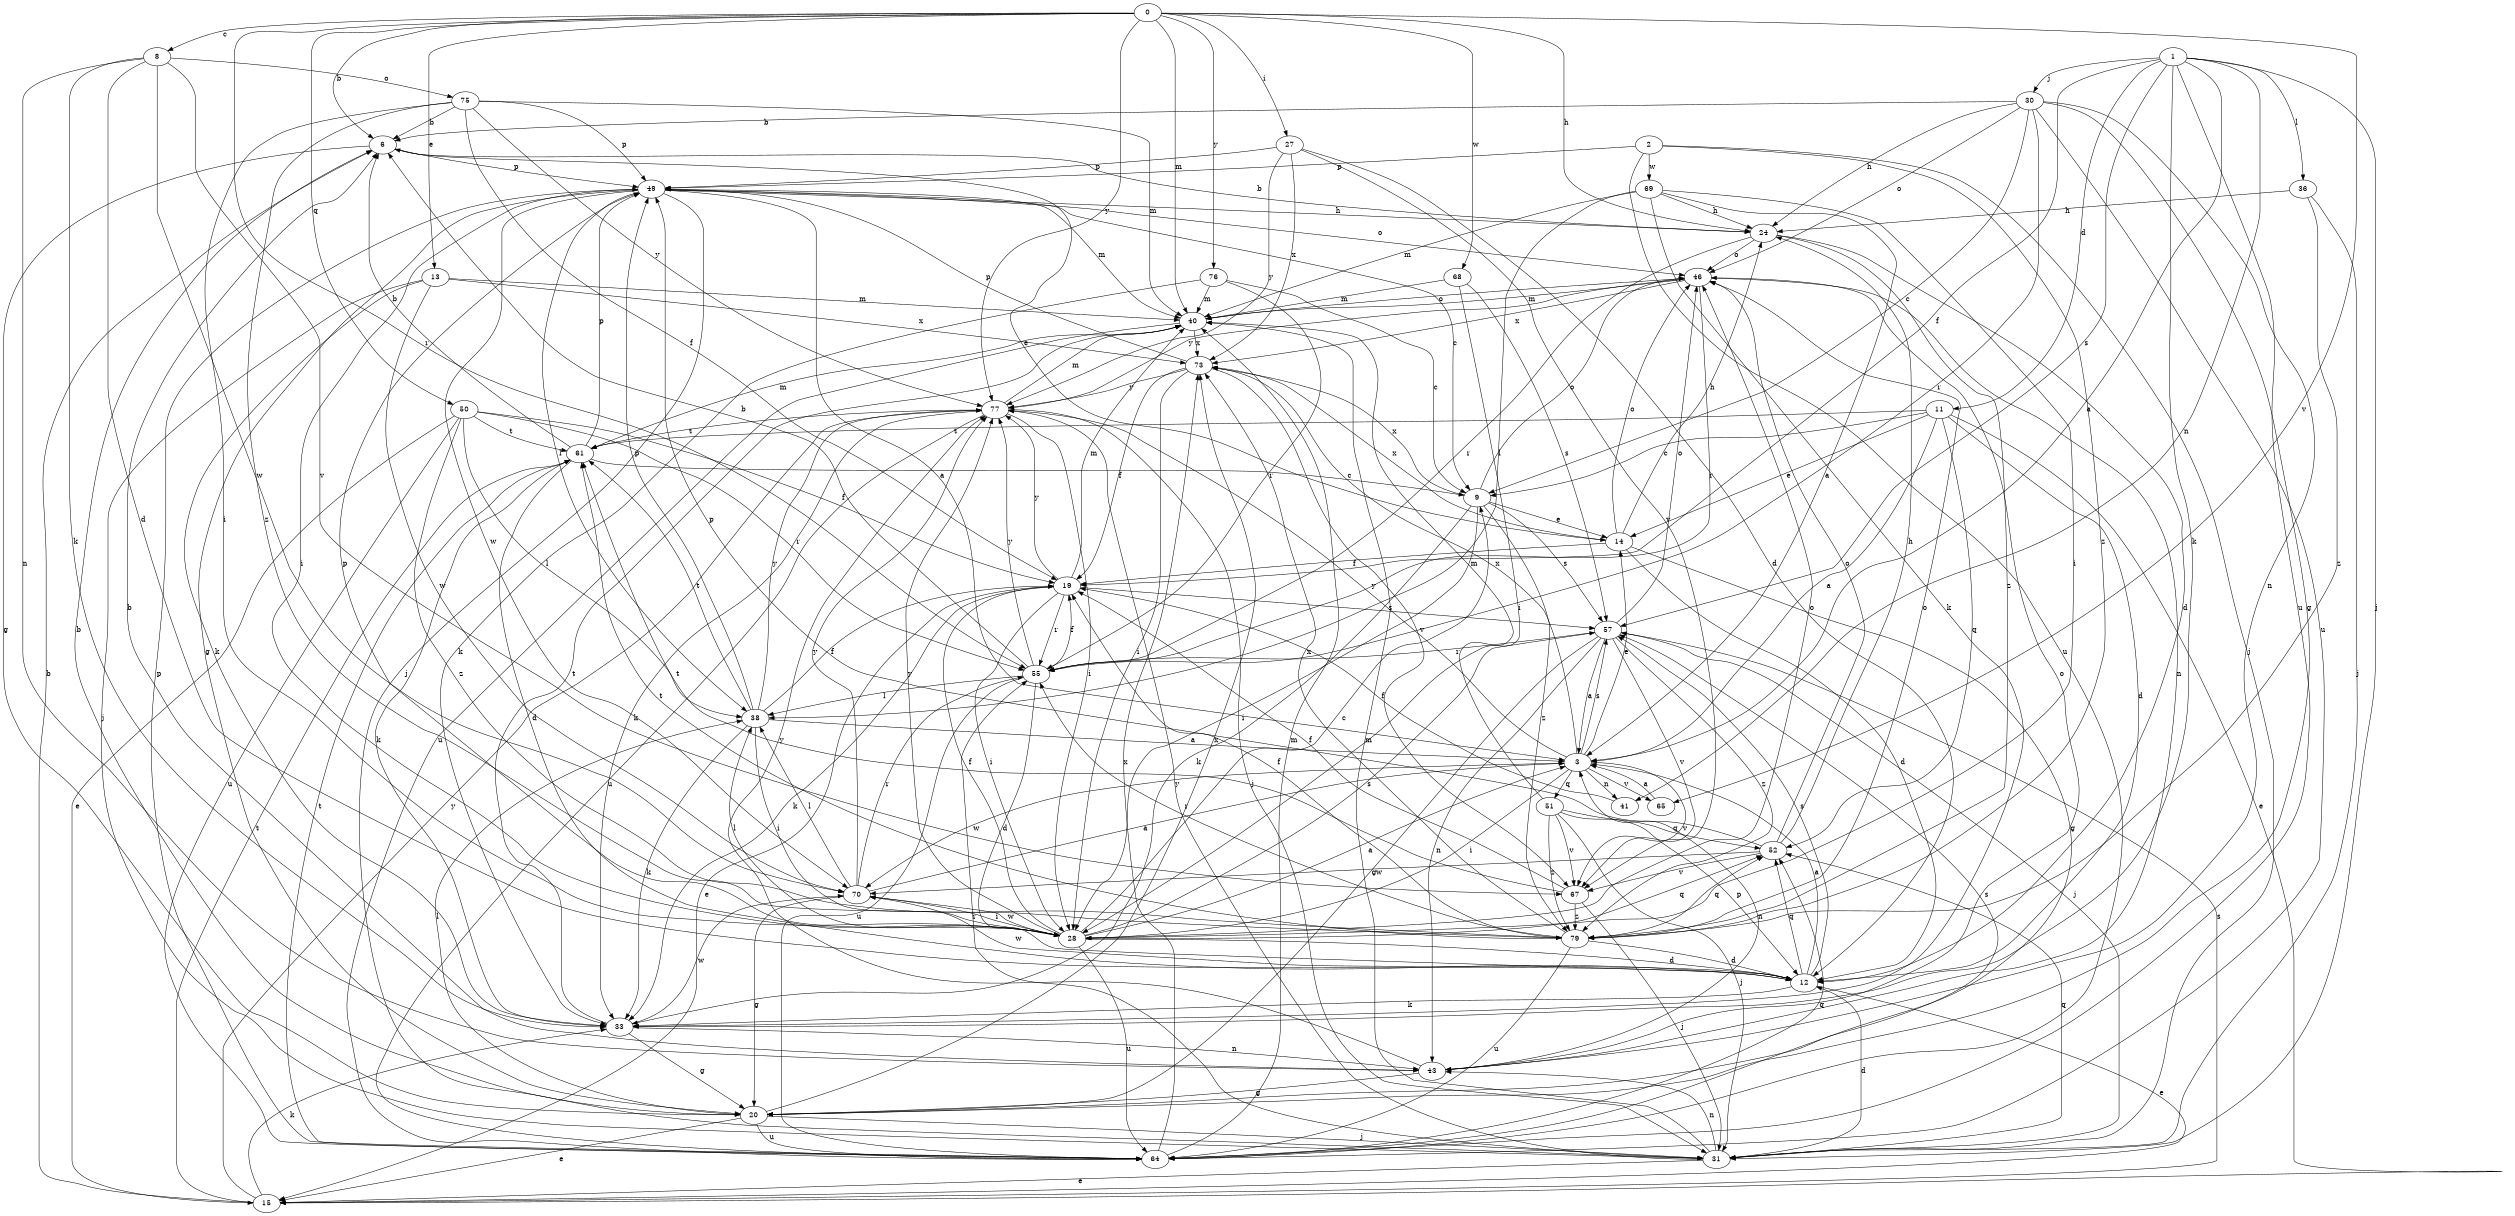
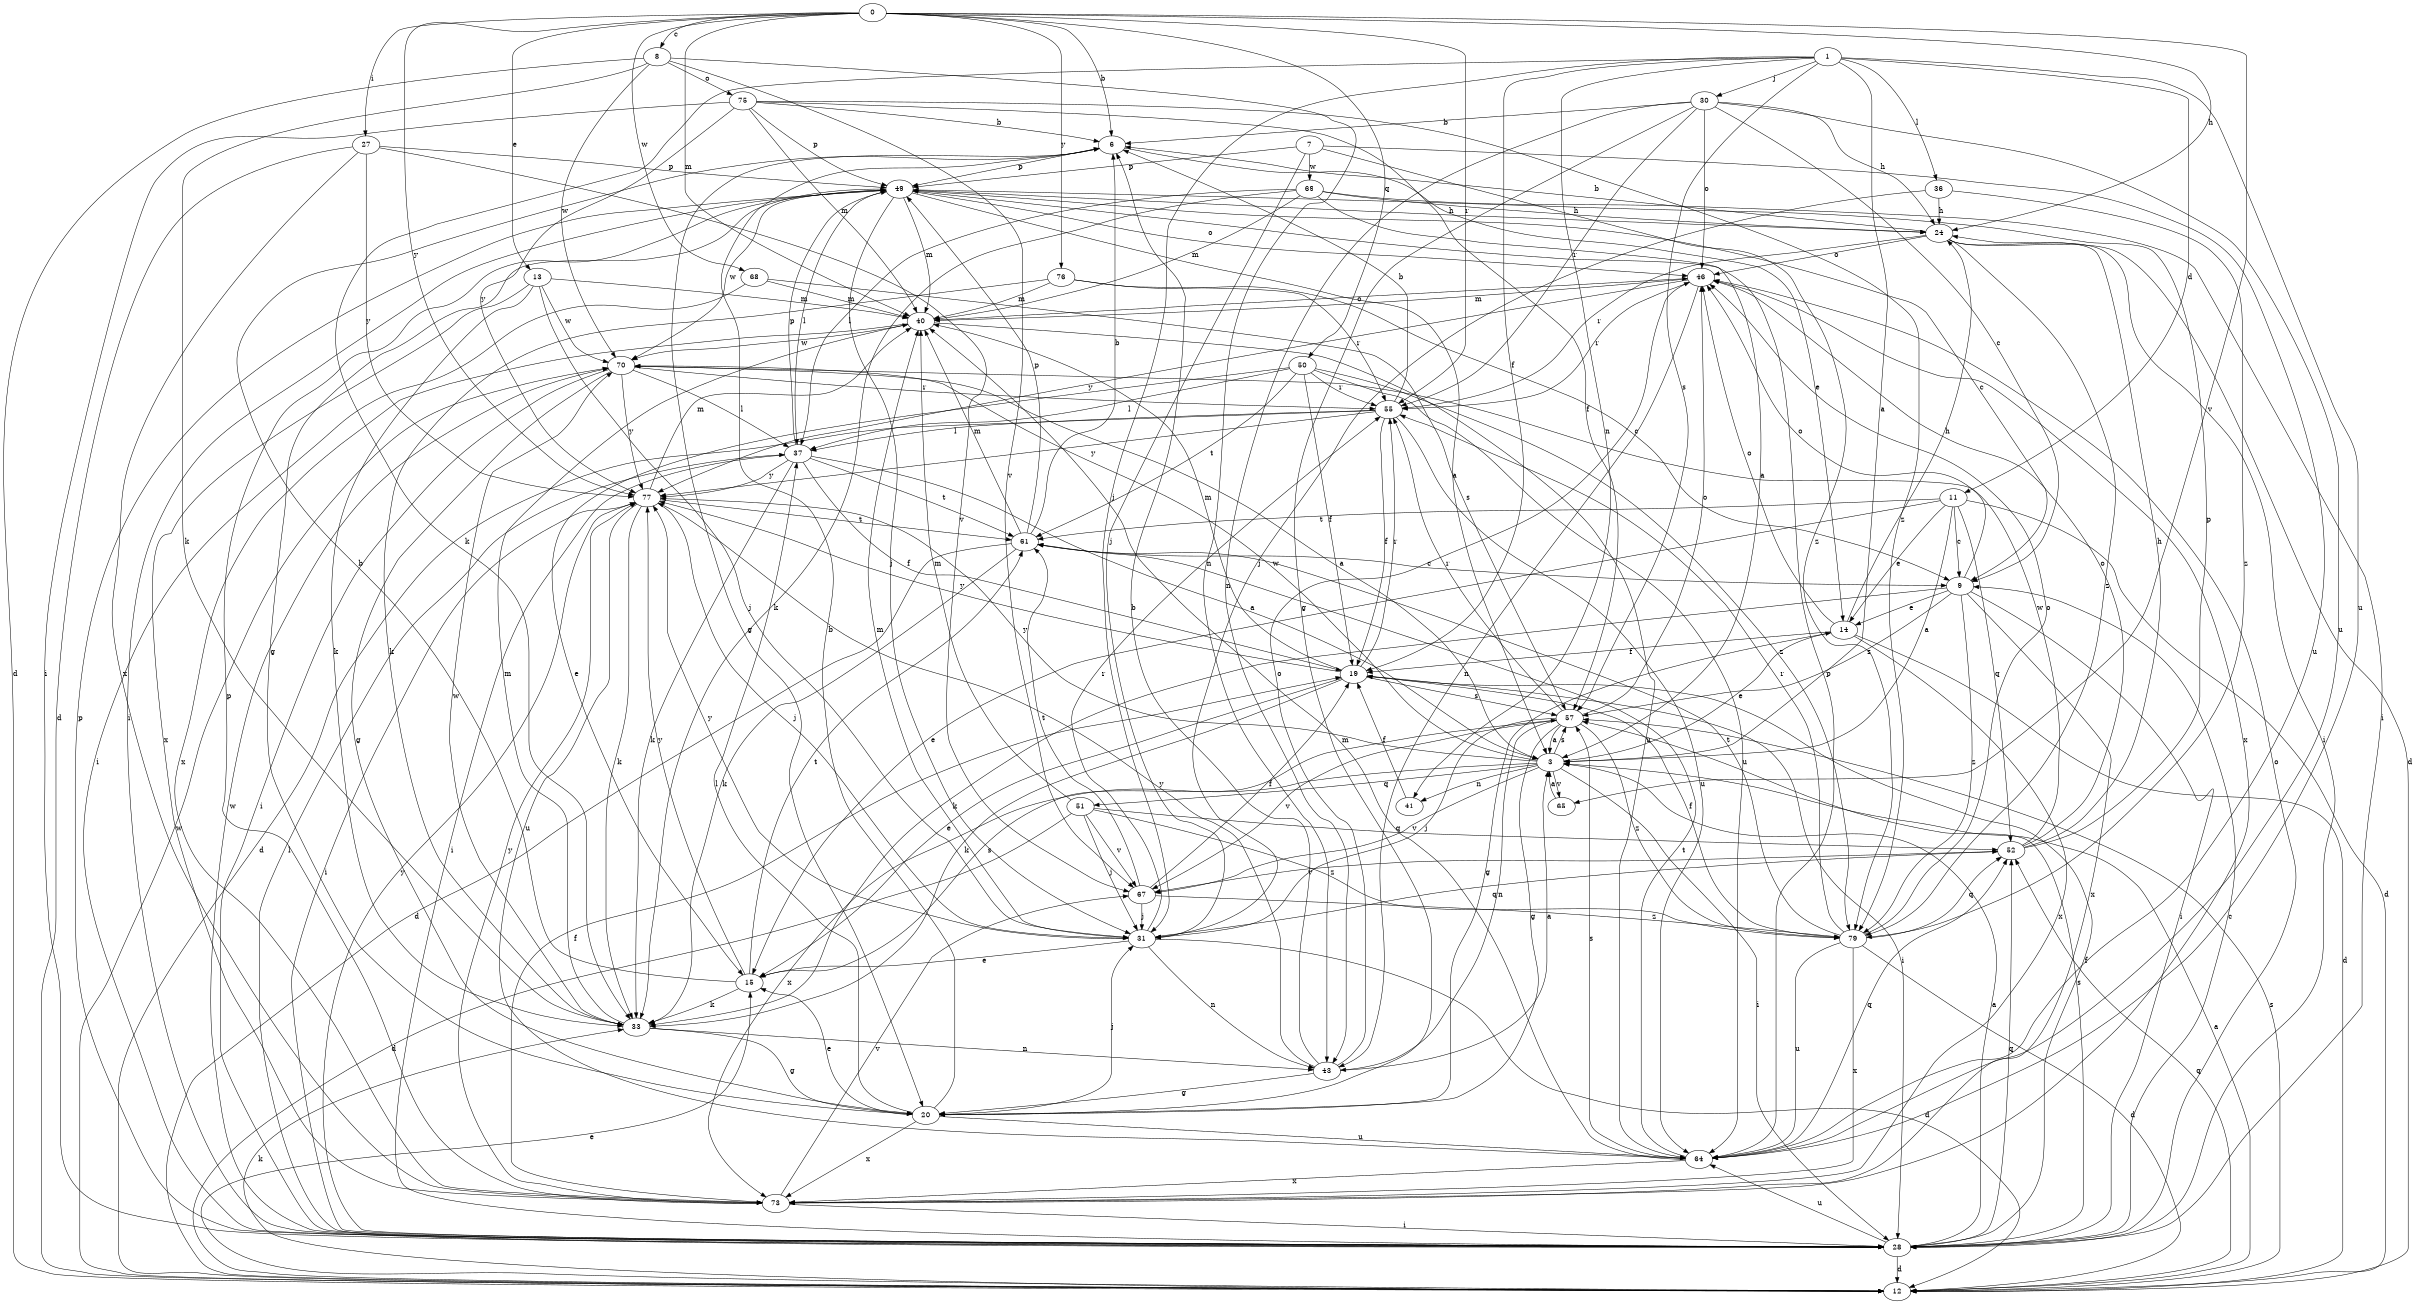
(1649, 145) -> (1310, 145)
none -> (772, 343)
(727, 372) -> (1329, 136)
(574, 674) -> (508, 674)
(755, 718) -> (798, 454)
none -> (2332, 775)
(1739, 895) -> (394, 1049)
(1761, 917) -> (1549, 917)
